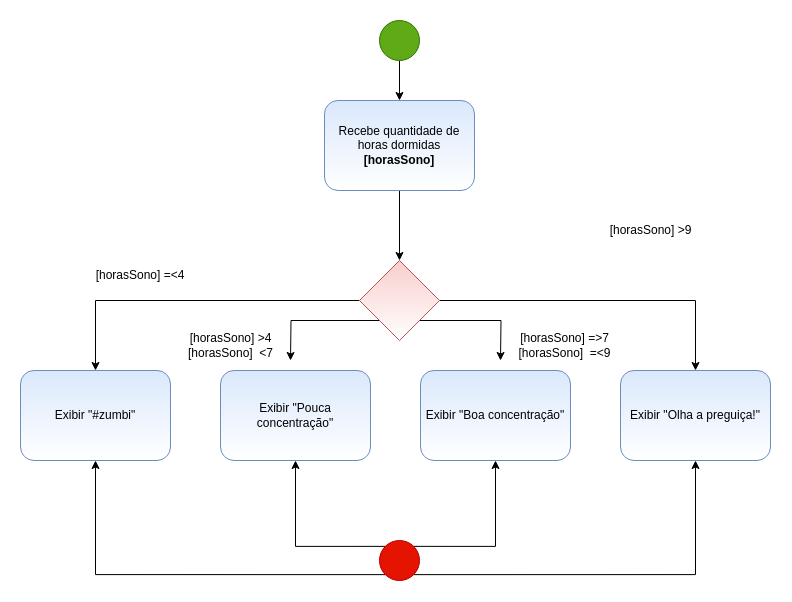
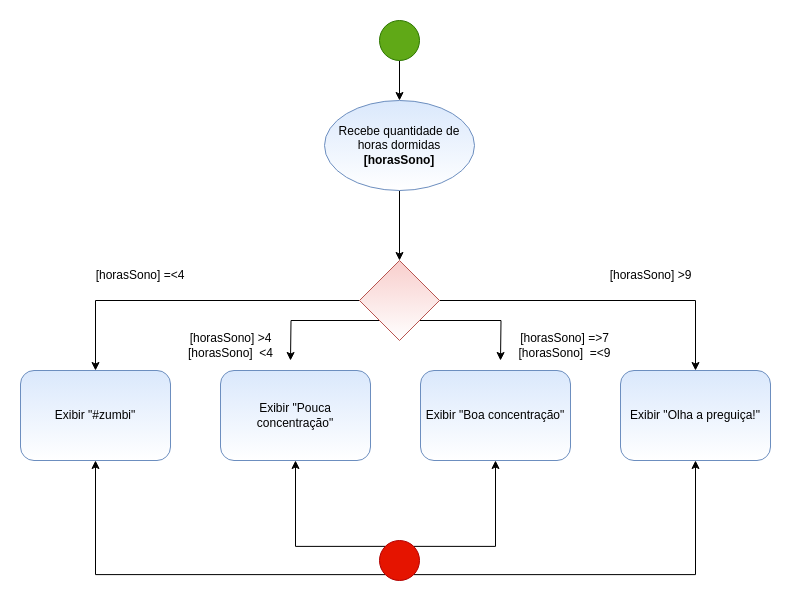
(400, 146) -> (400, 146)
(651, 231) -> (651, 276)
(231, 346) -> (231, 346)
